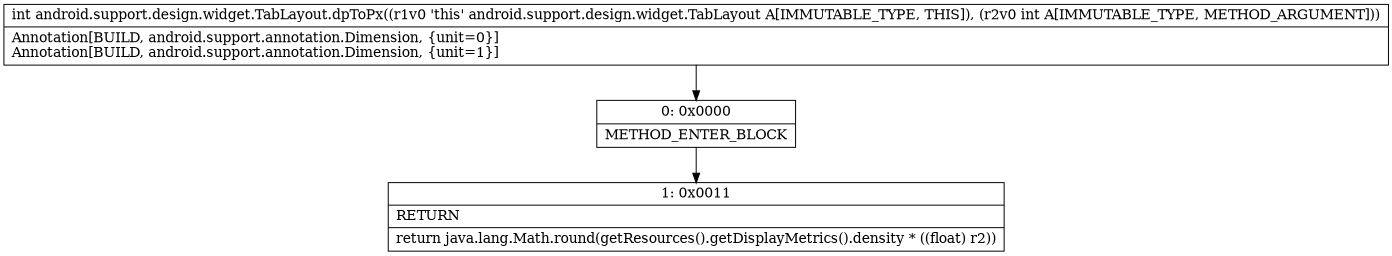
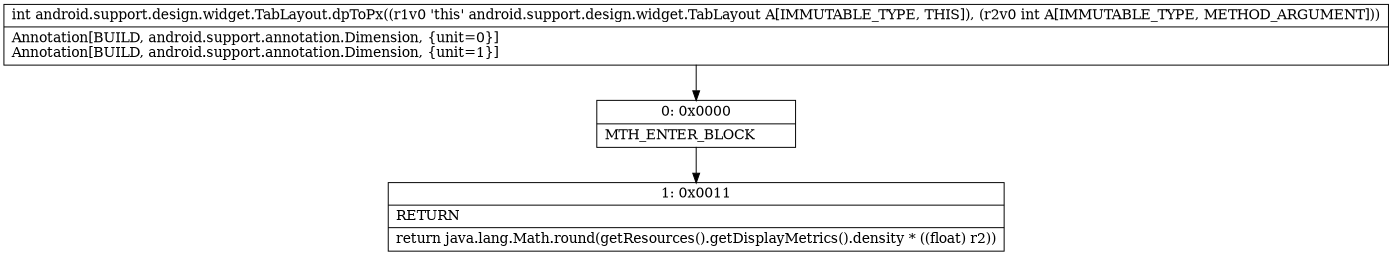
(696, 135) -> (680, 135)
